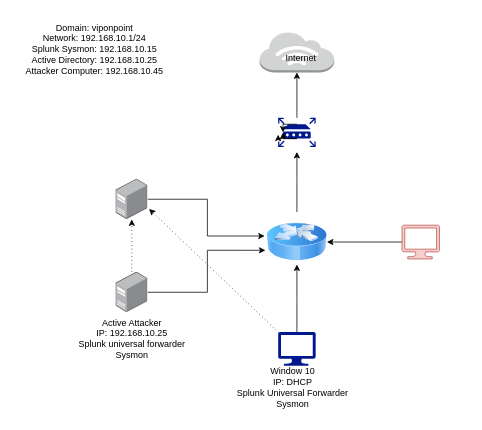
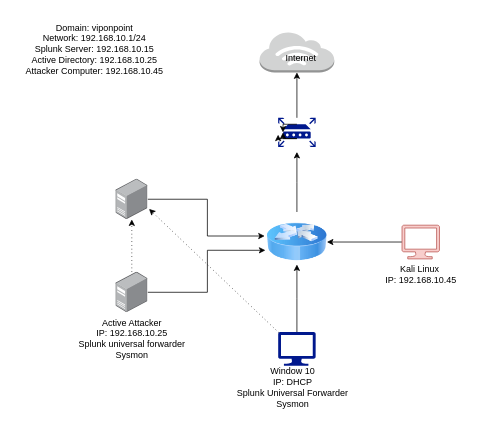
(95, 49) -> (95, 49)
none -> (420, 274)
